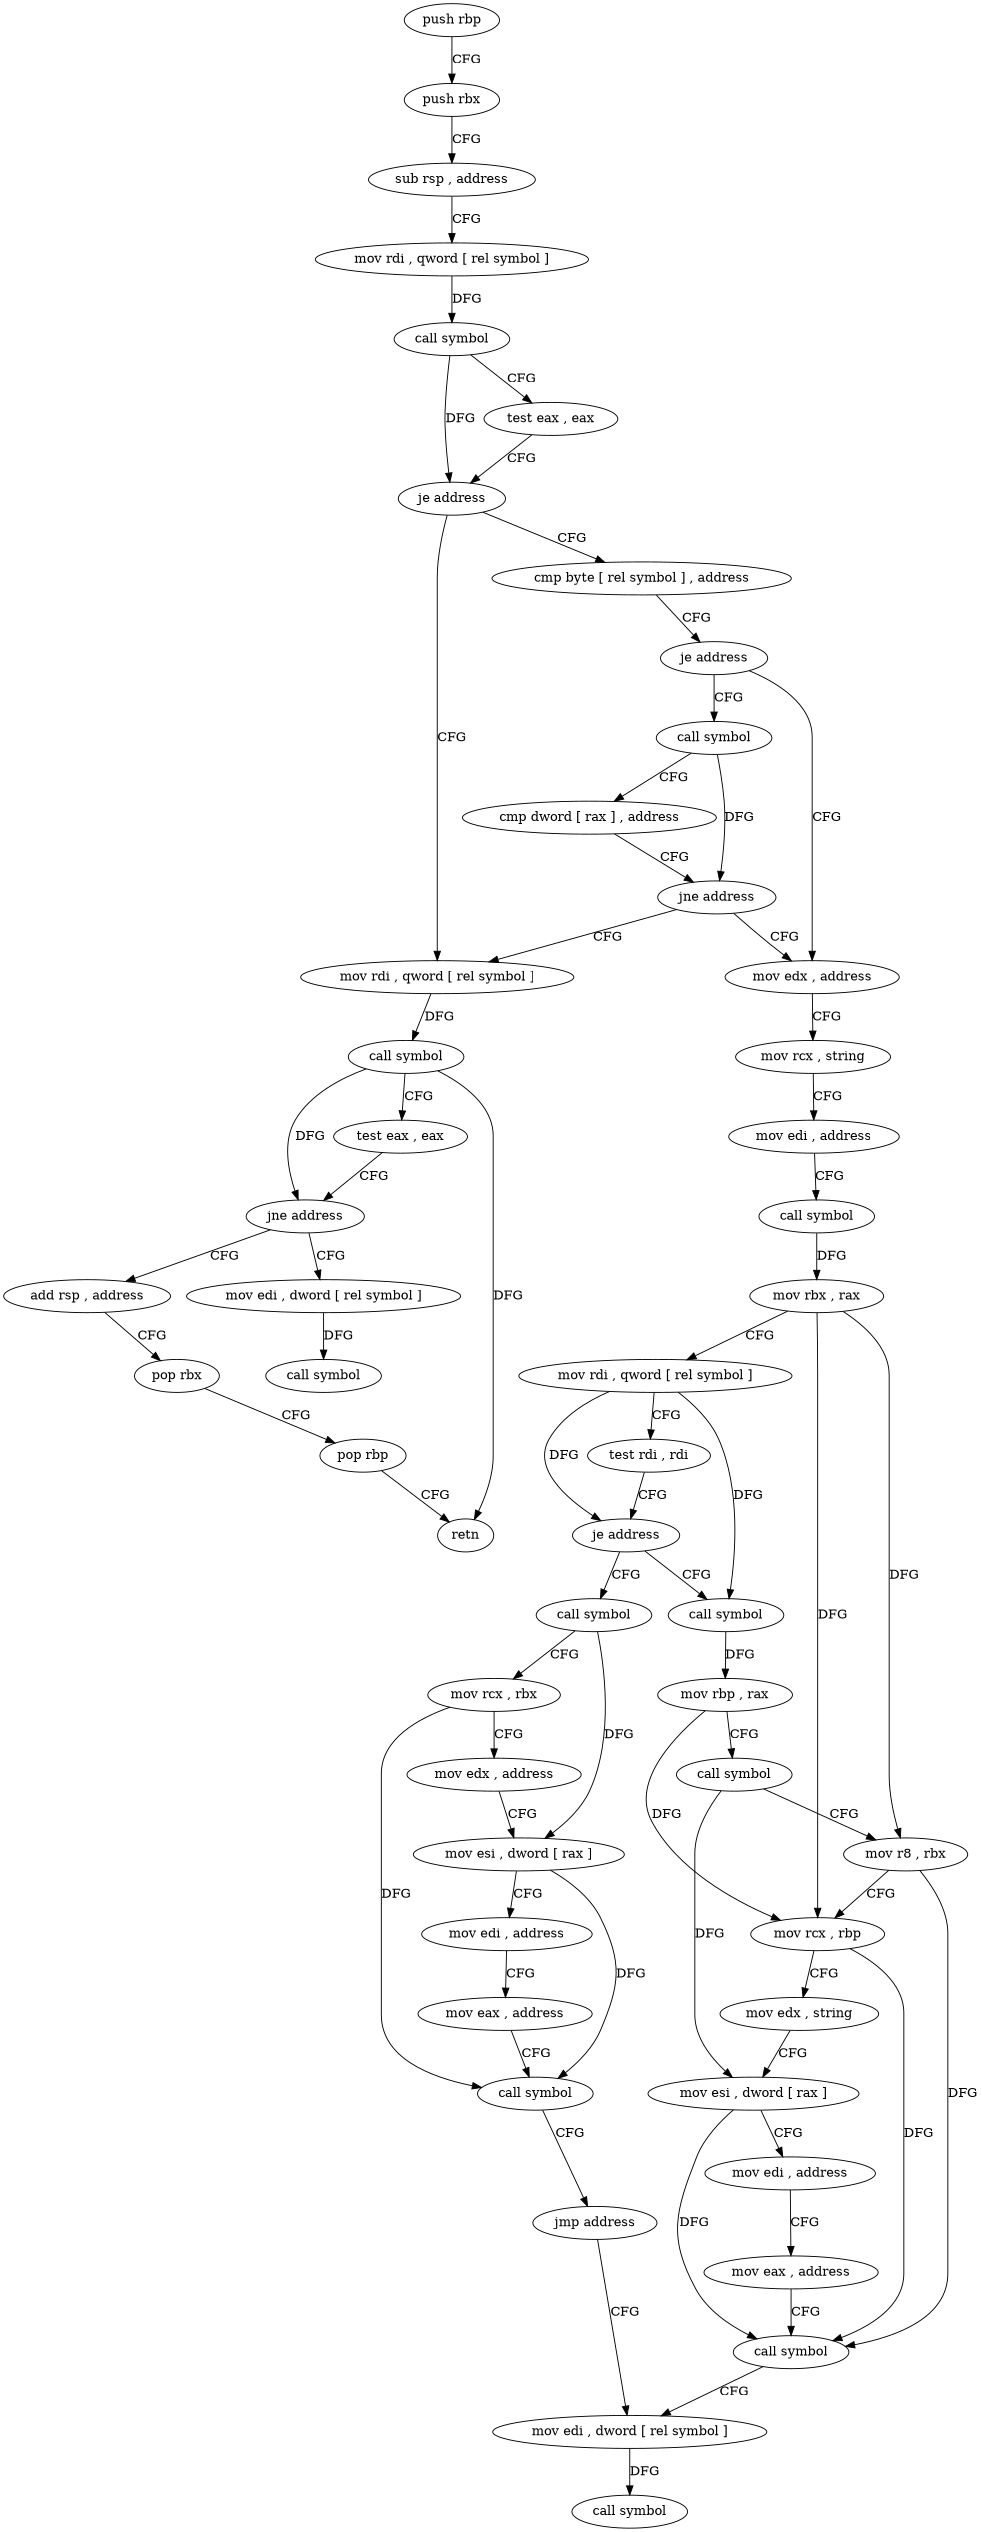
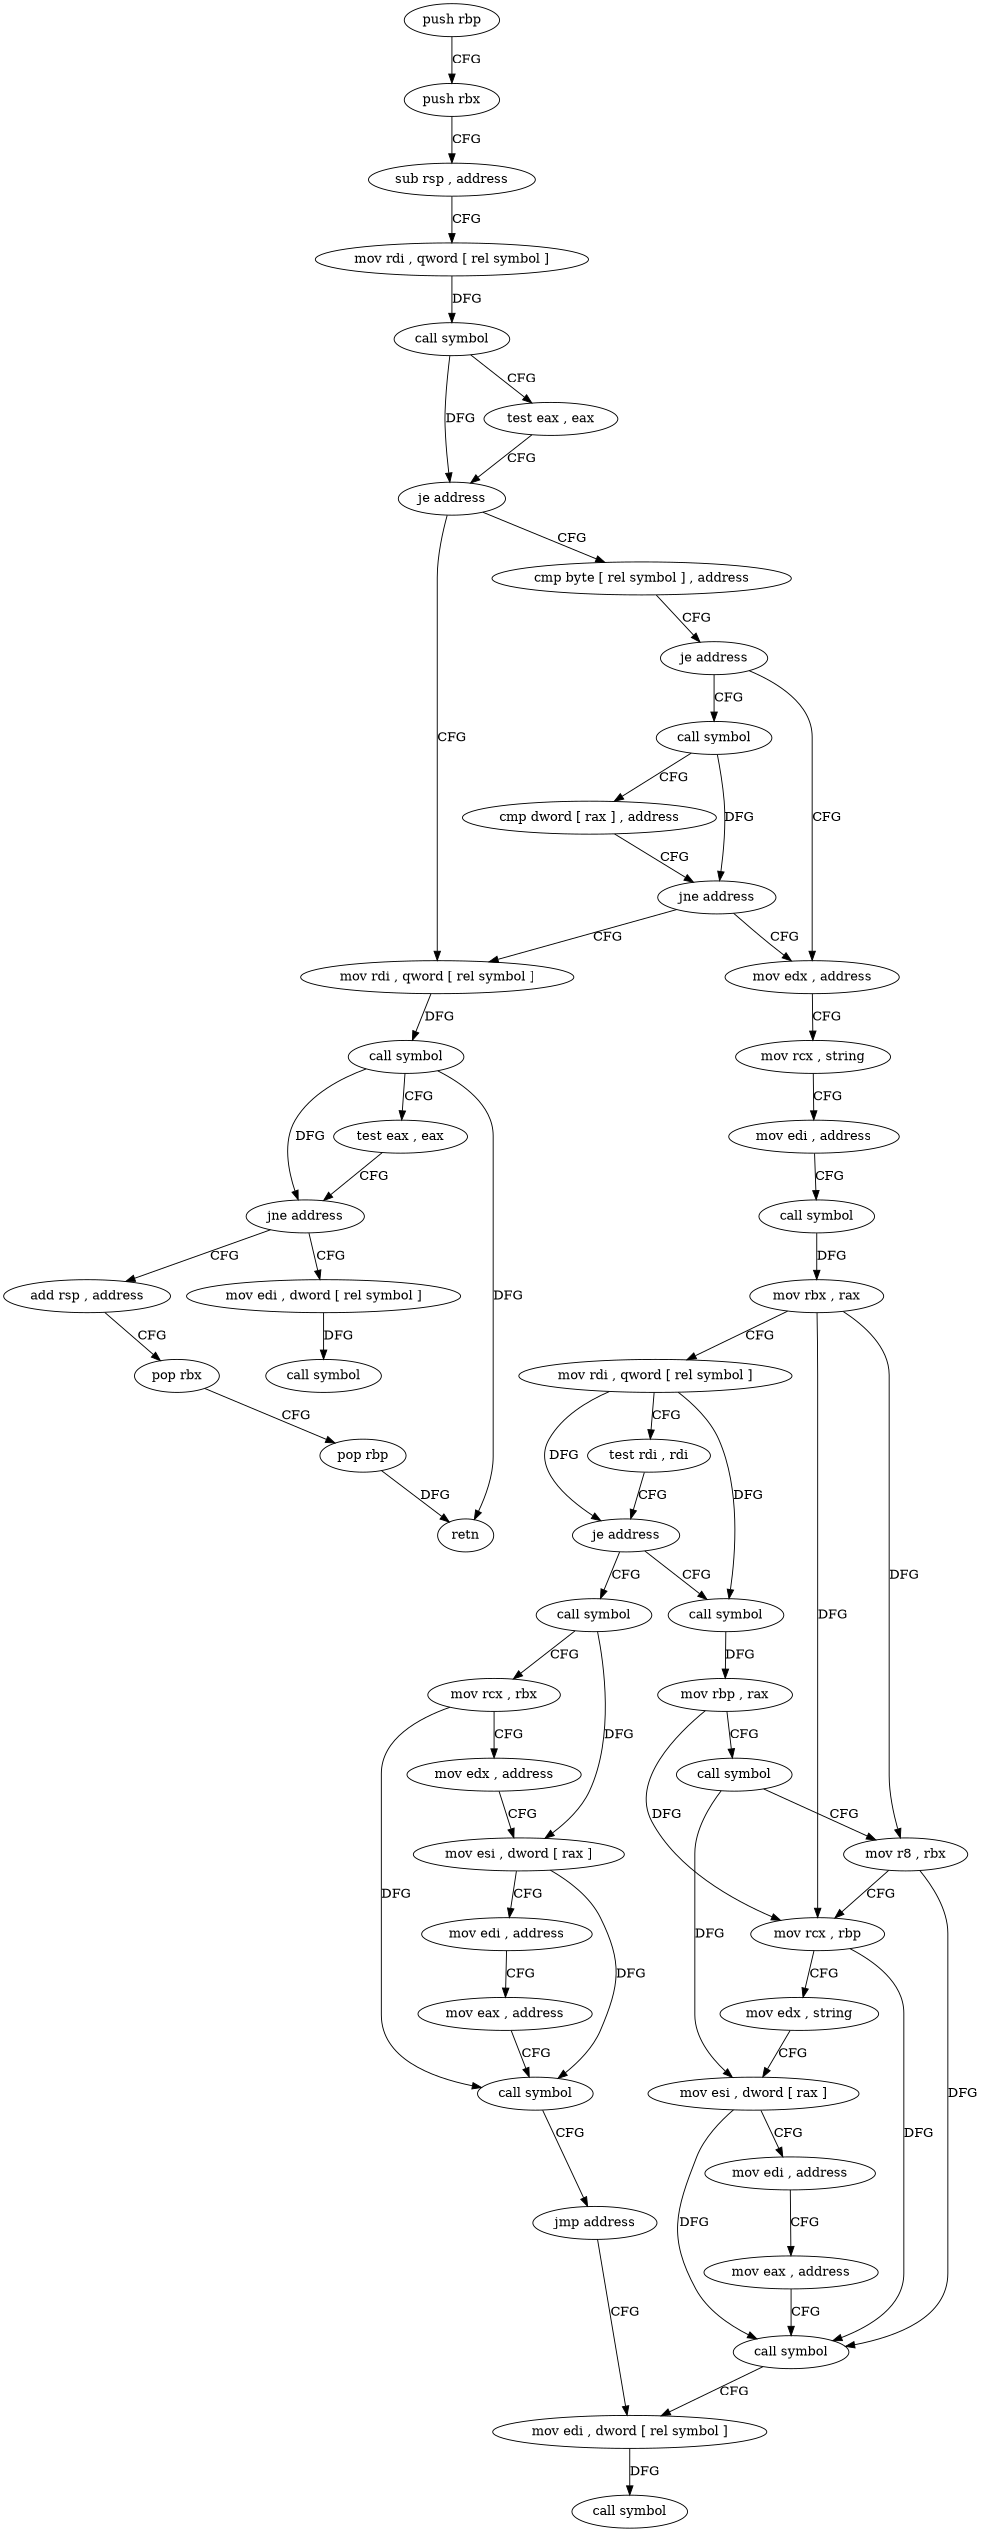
(435, 1496) -> (435, 1496)
